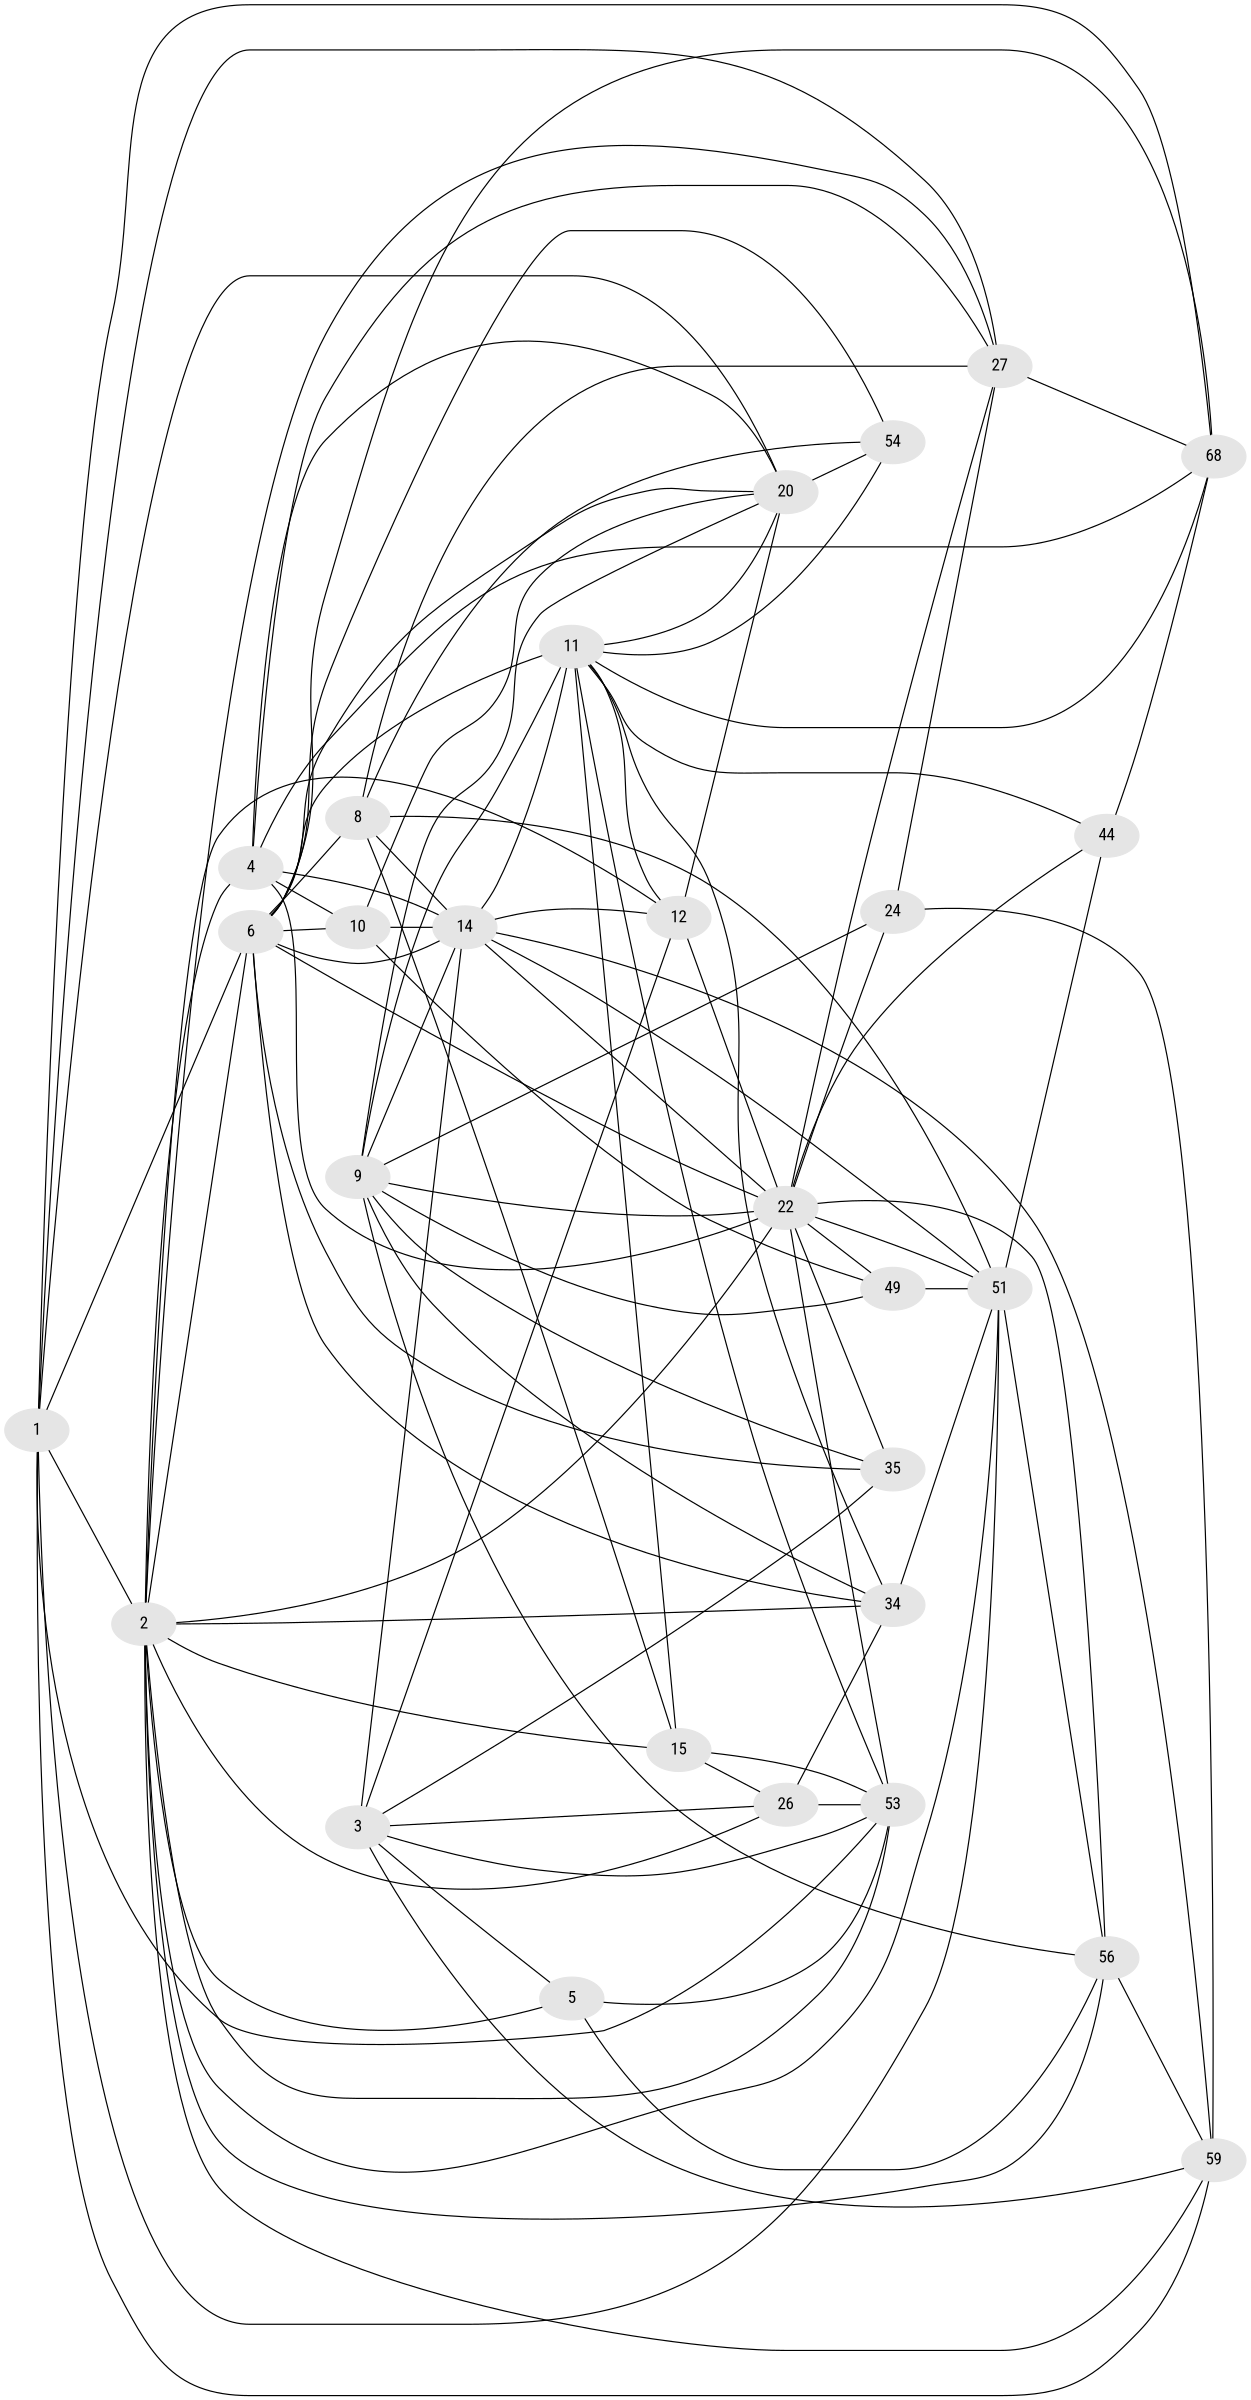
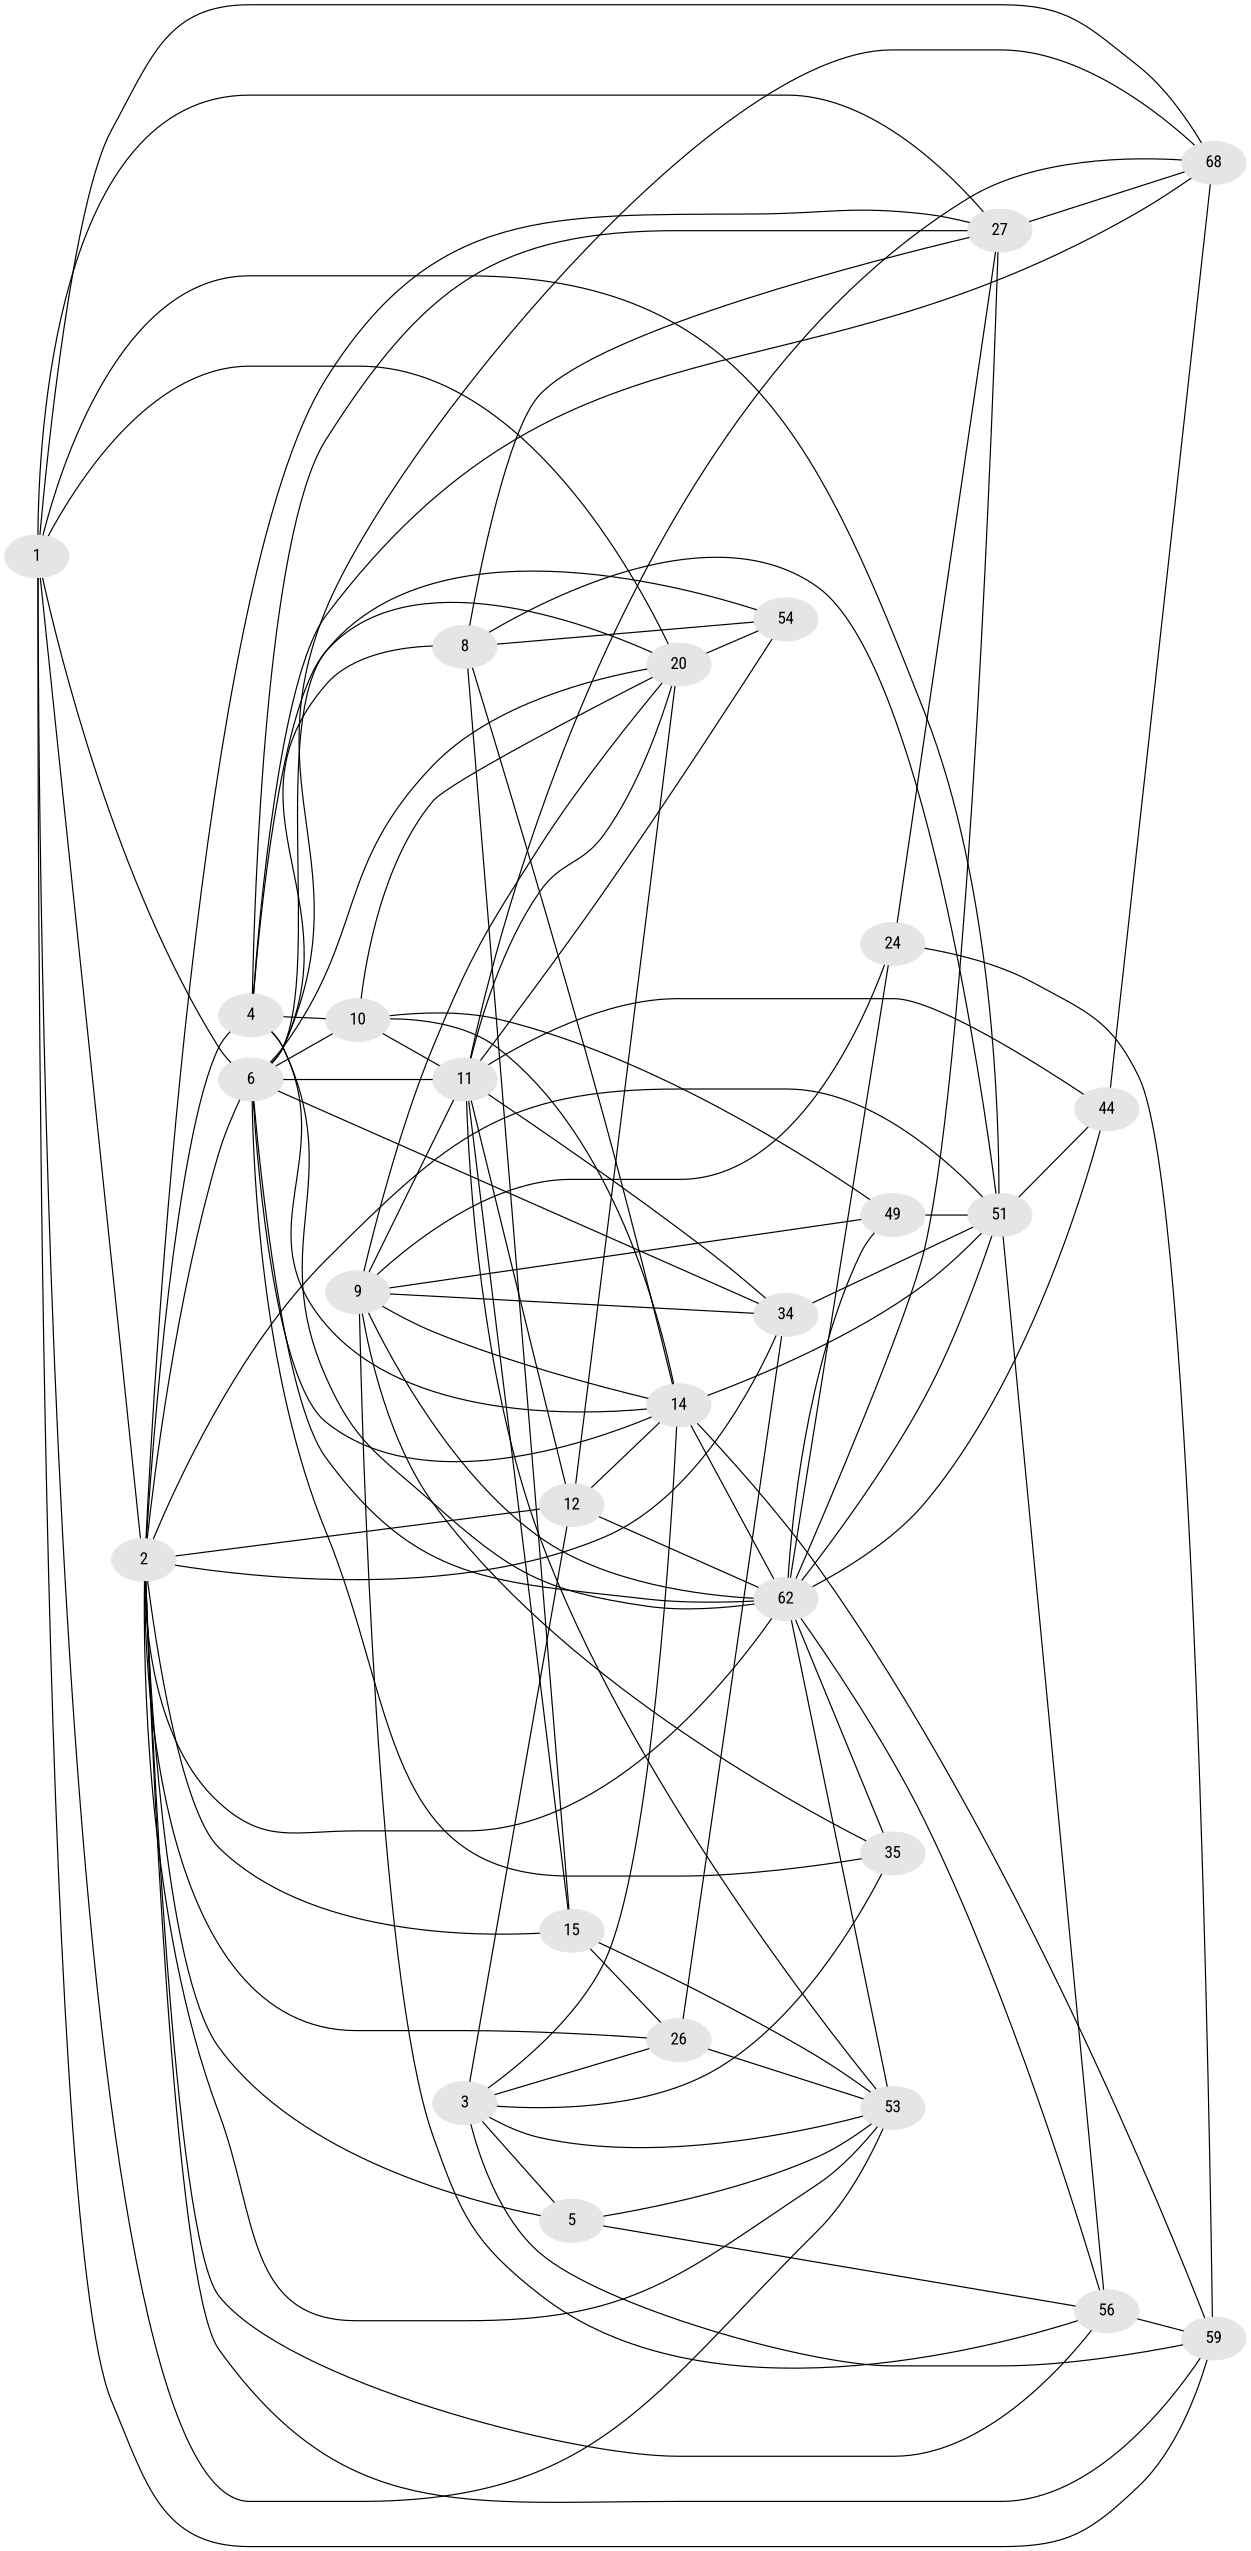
(534, 792) -> (411, 1050)
(786, 1208) -> (786, 1599)
